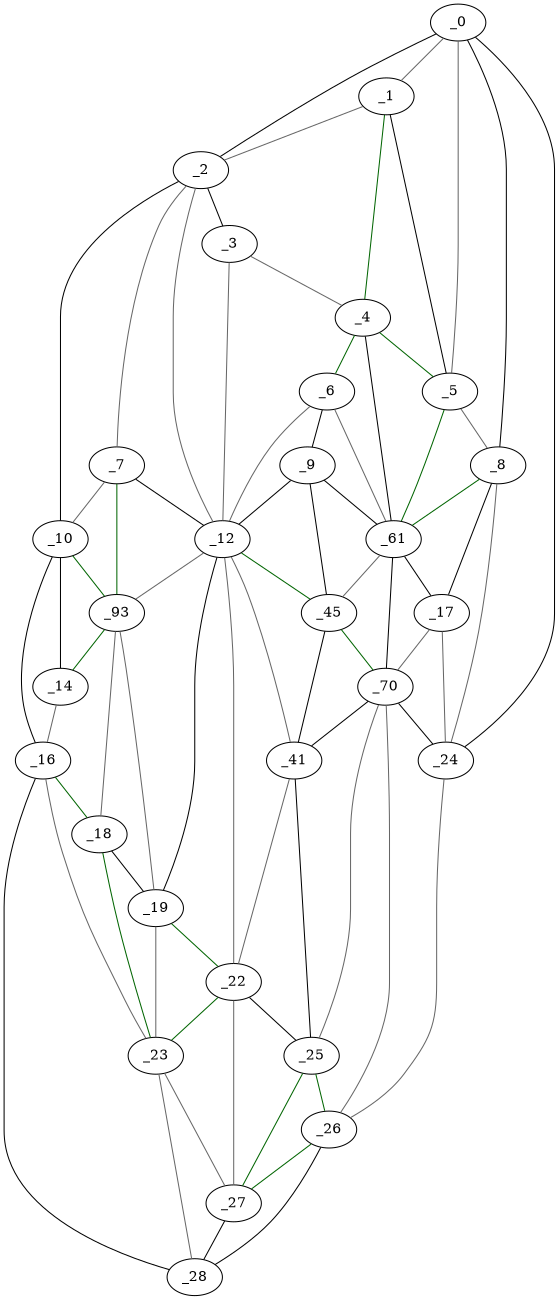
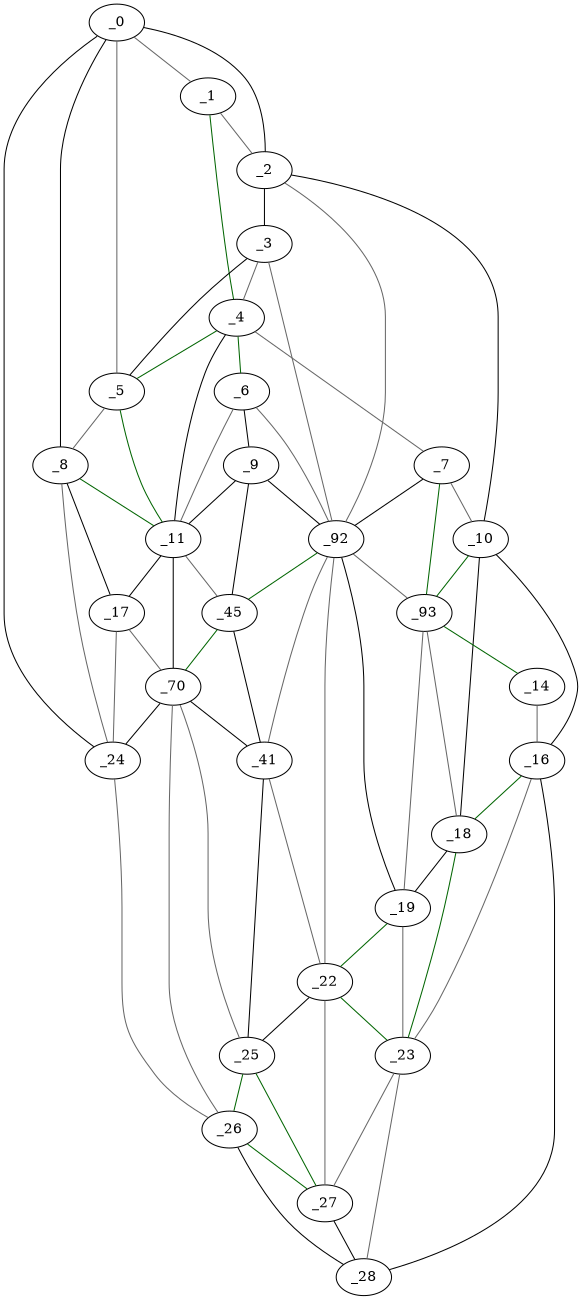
(418, 244) -> (185, 314)
(133, 311) -> (339, 391)
(222, 539) -> (336, 539)
(394, 539) -> (173, 539)
(60, 613) -> (470, 687)
